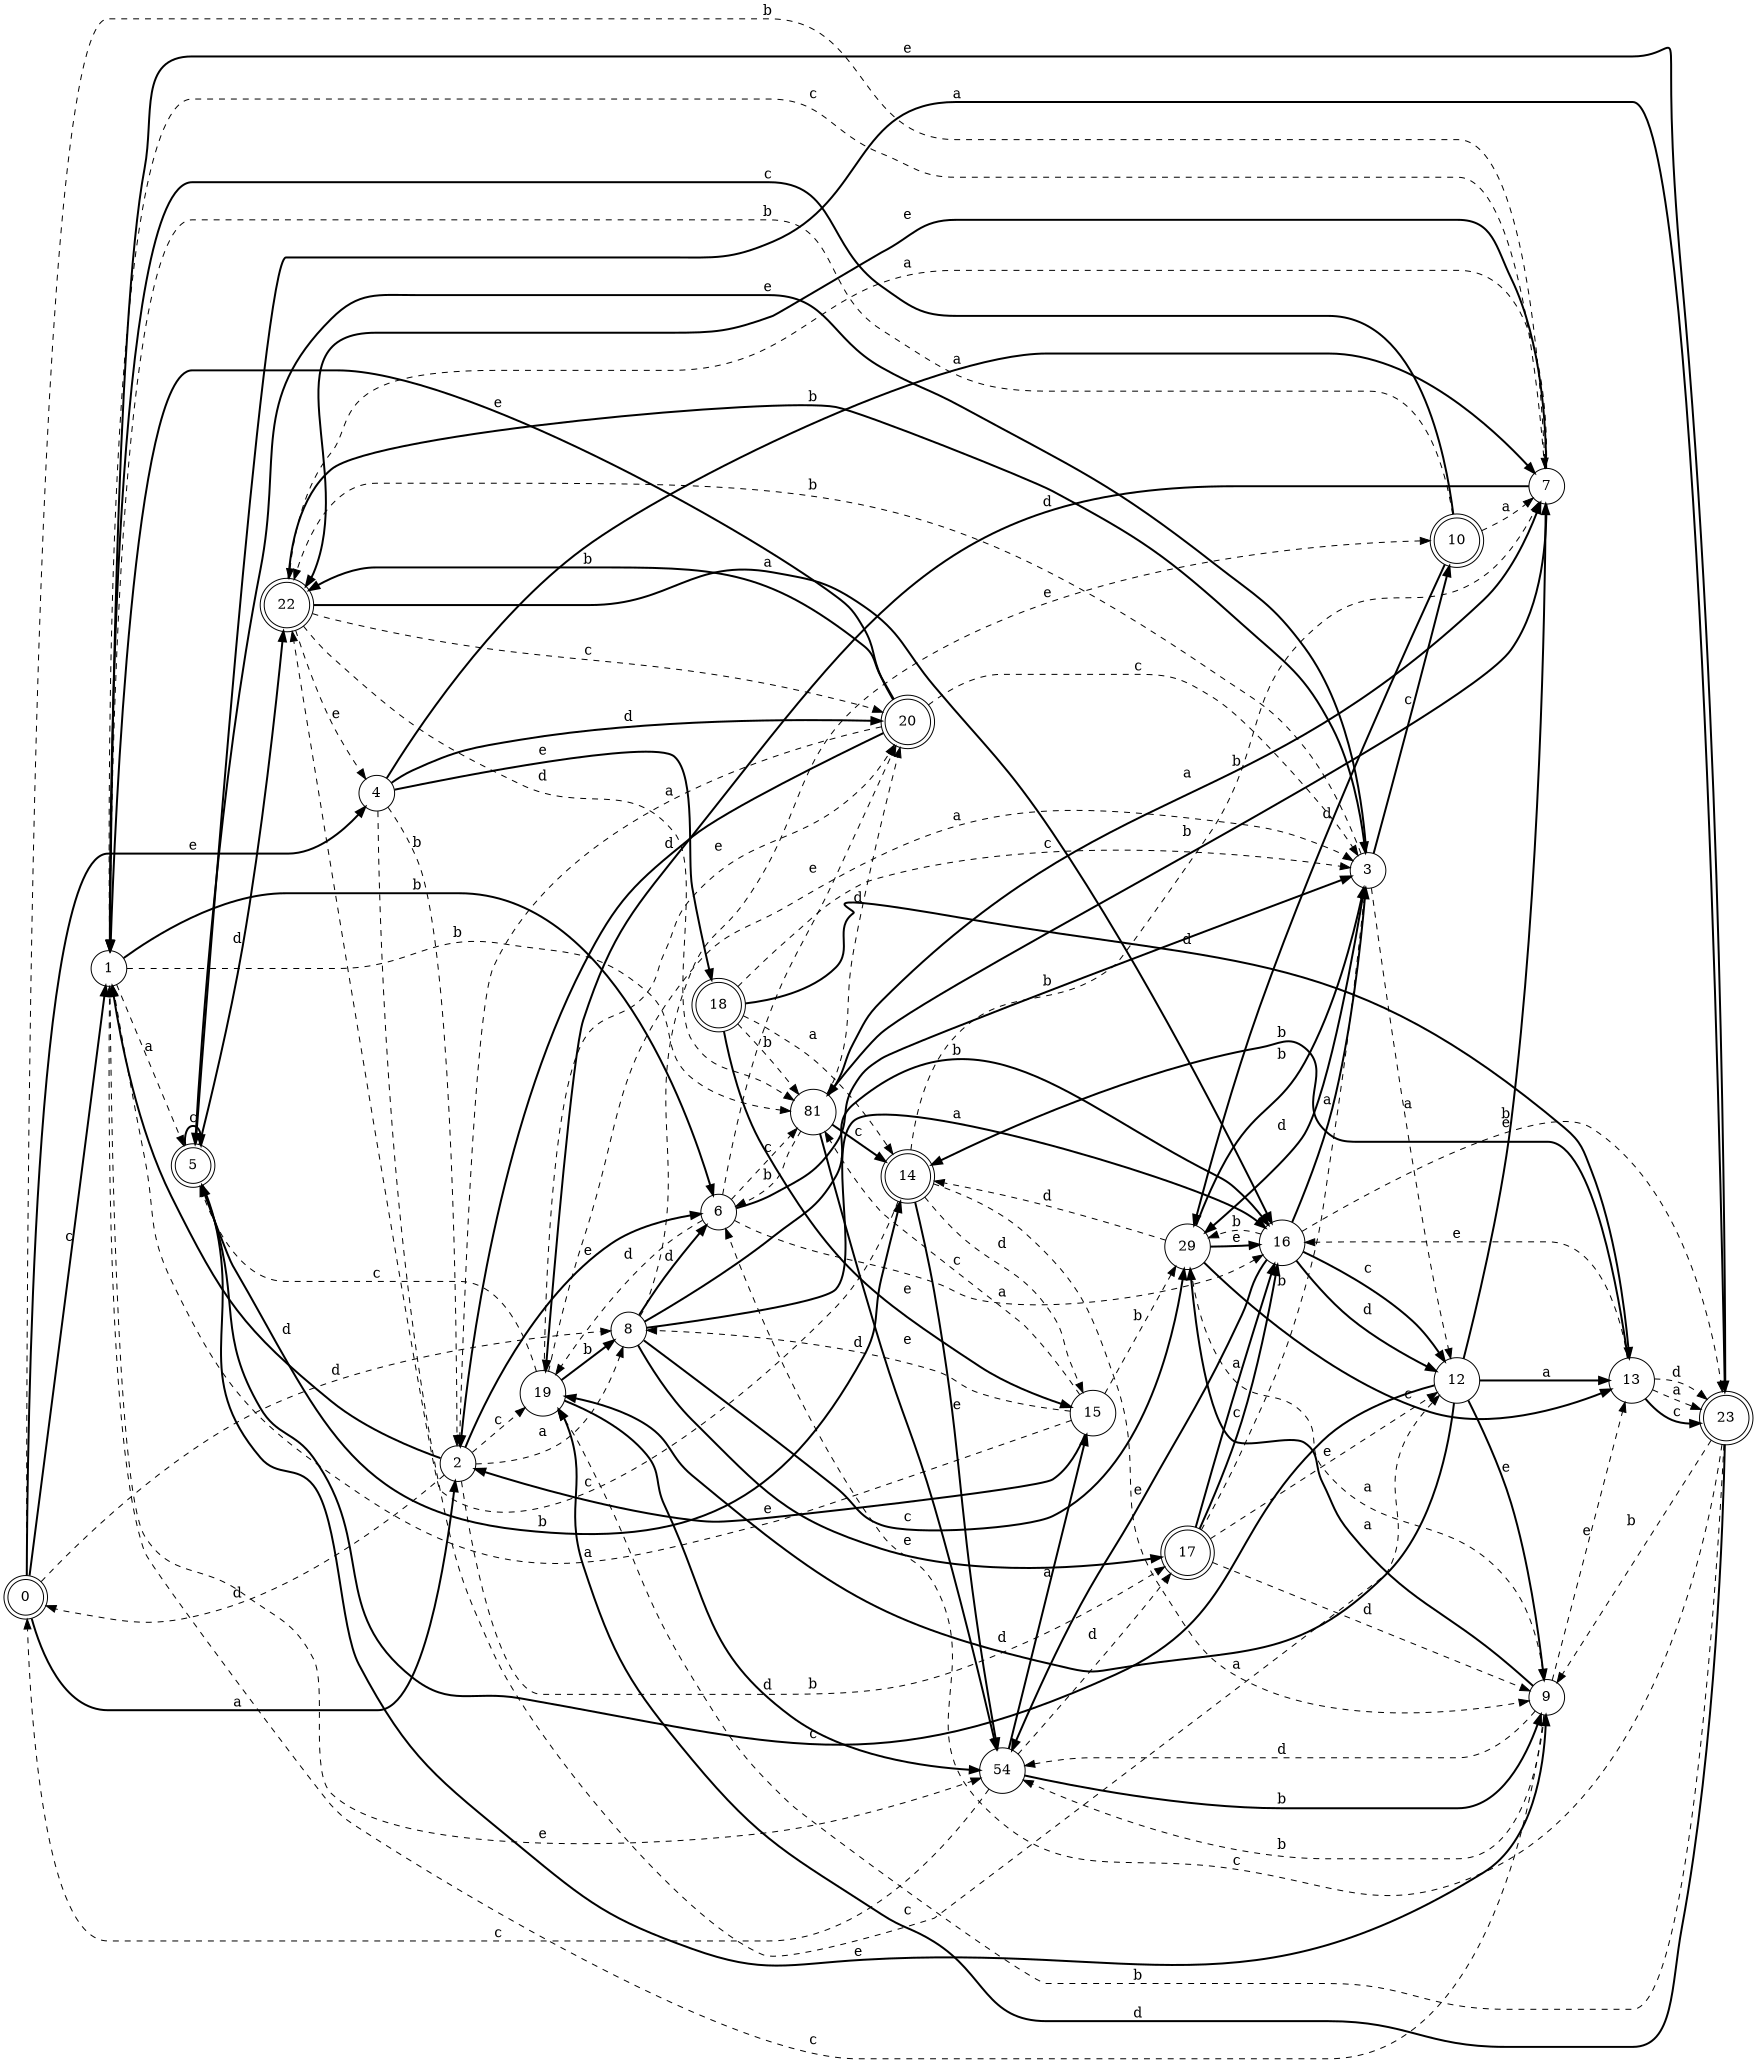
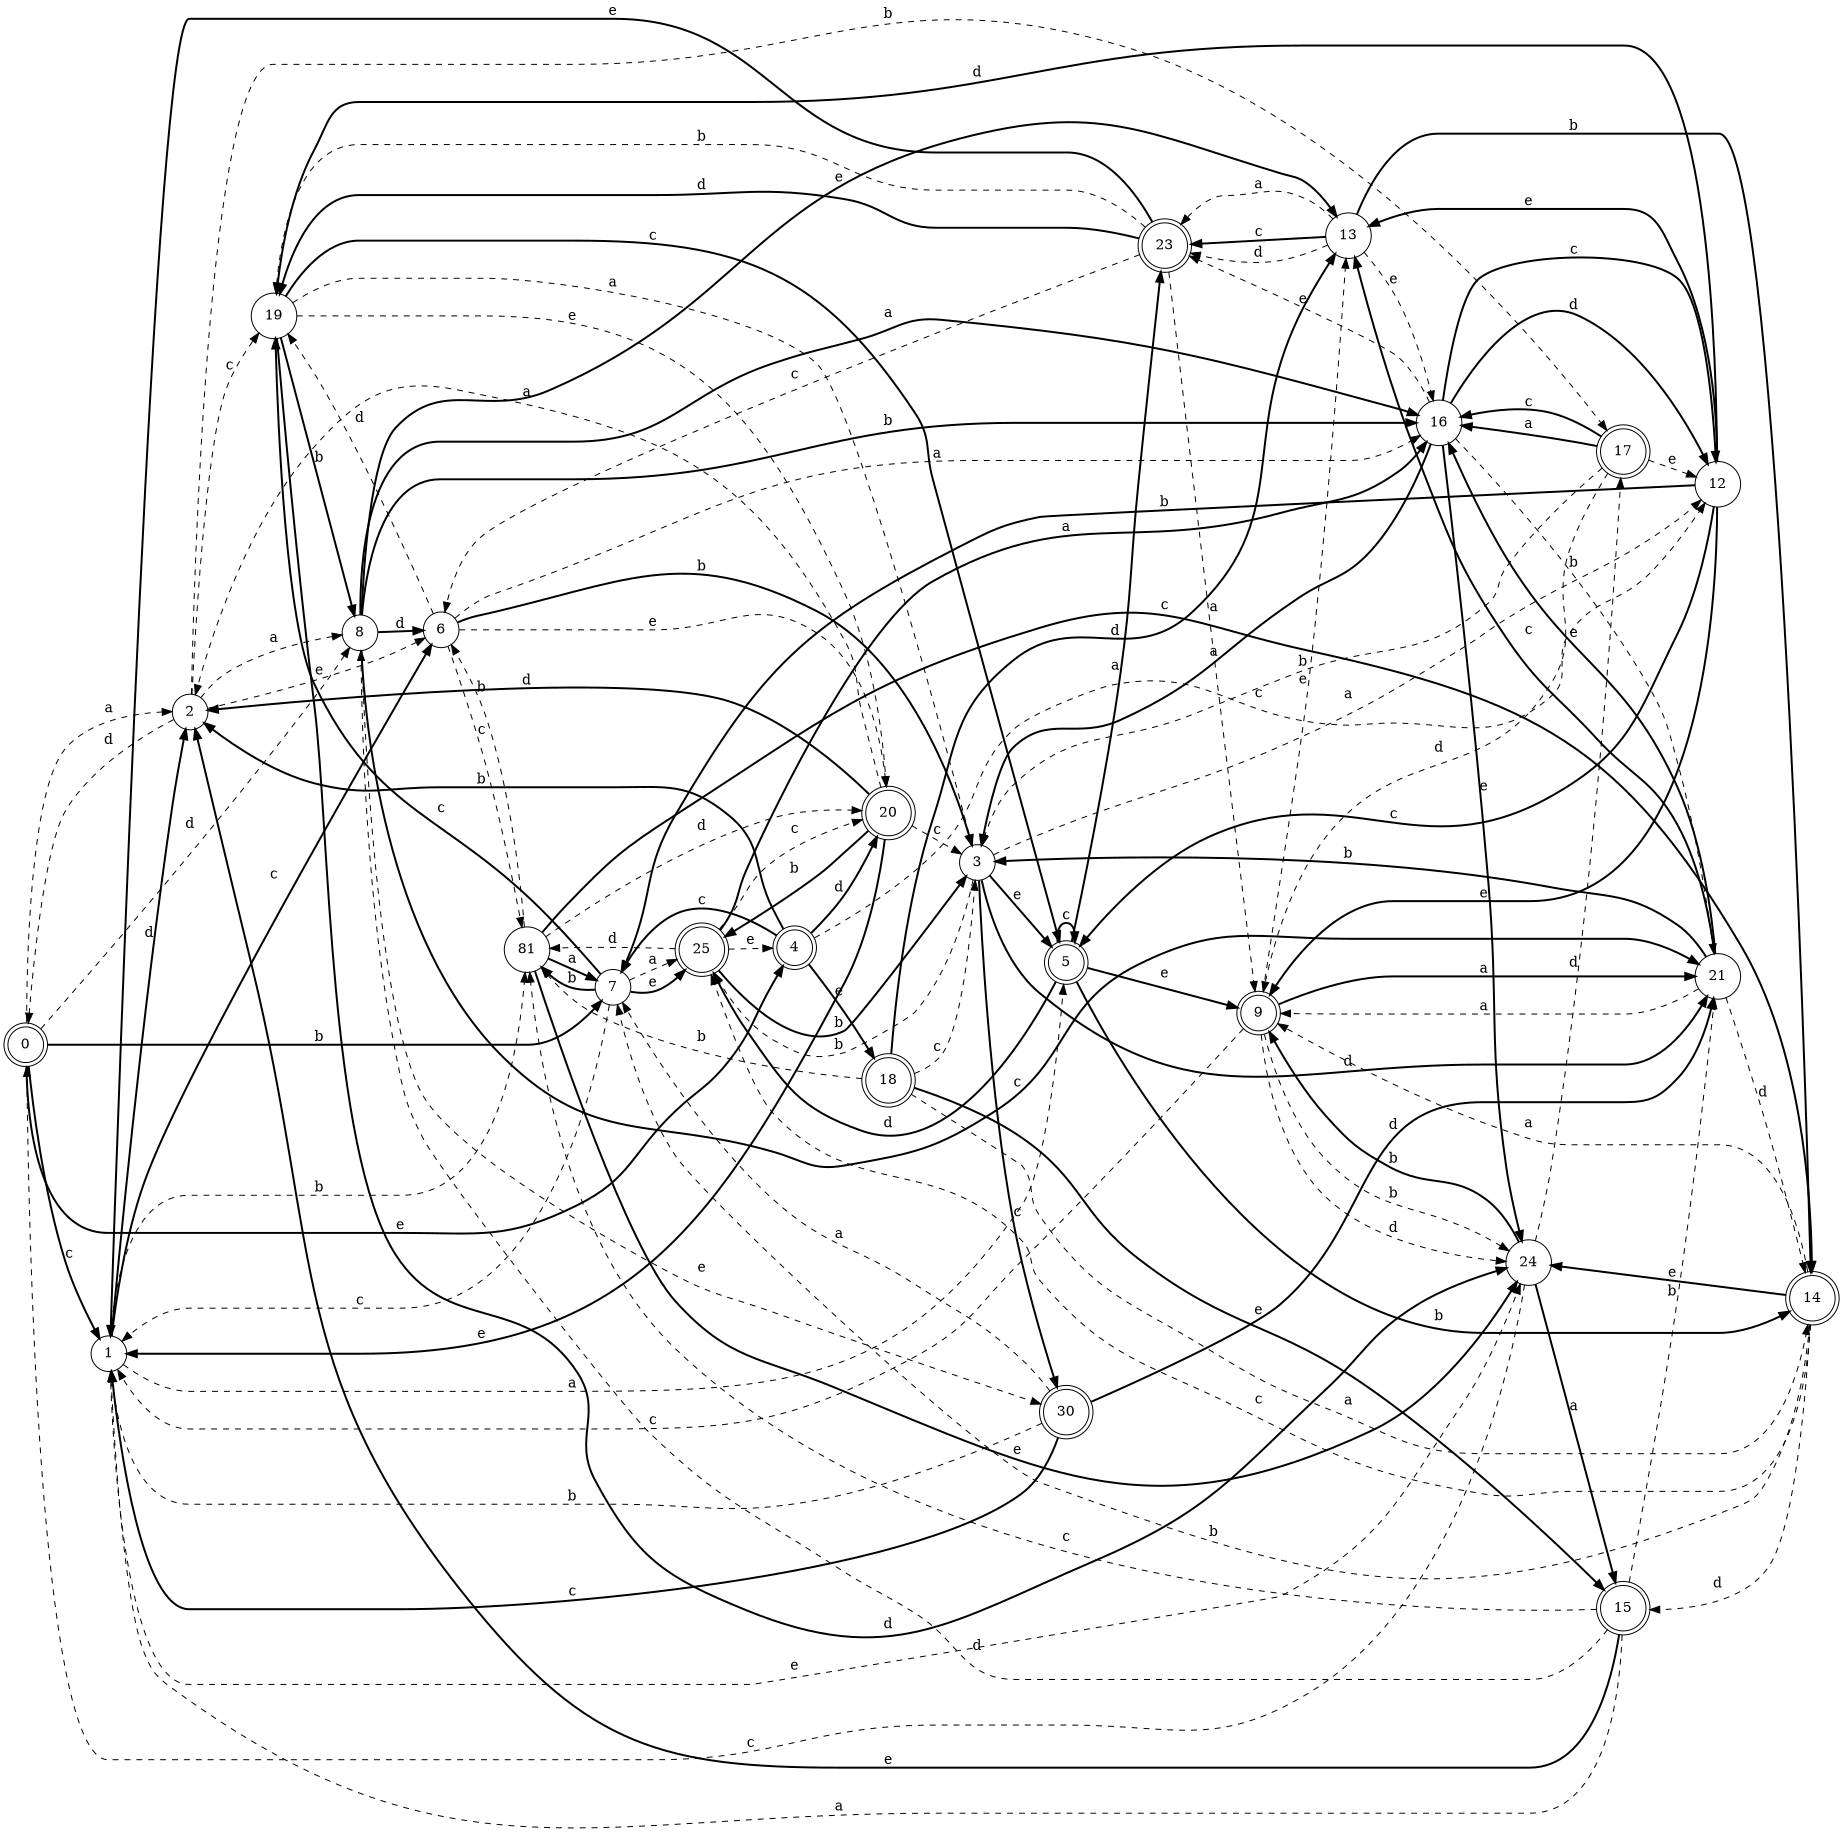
(195, 19) -> (327, 1045)
(957, 360) -> (702, 901)
(1048, 503) -> (441, 809)
(1457, 541) -> (1066, 1412)
(287, 605) -> (702, 950)
(377, 793) -> (795, 948)
(417, 886) -> (274, 875)
(449, 1116) -> (531, 787)
(1188, 1247) -> (1718, 976)
(213, 1275) -> (143, 1037)
(373, 1281) -> (839, 321)
(561, 1289) -> (303, 684)
(1547, 1373) -> (1529, 202)
(1093, 1413) -> (1623, 1608)
(1632, 1522) -> (1214, 608)
(856, 1540) -> (763, 242)
(1547, 1697) -> (1259, 1013)
(300, 1710) -> (39, 831)
(1002, 1771) -> (1529, 1263)
